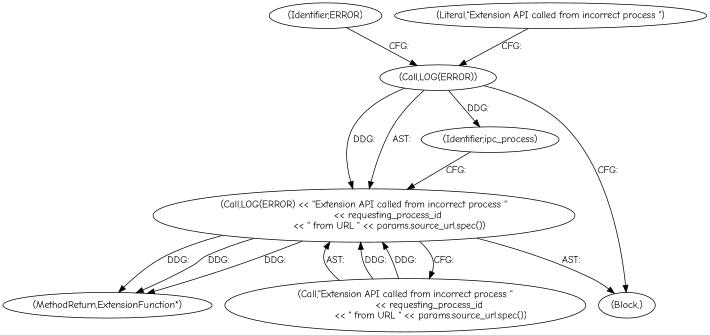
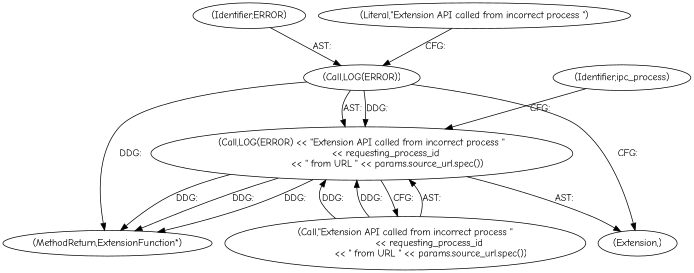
(401, 47) -> (324, 47)
(462, 106) -> (161, 106)
(627, 305) -> (638, 243)
